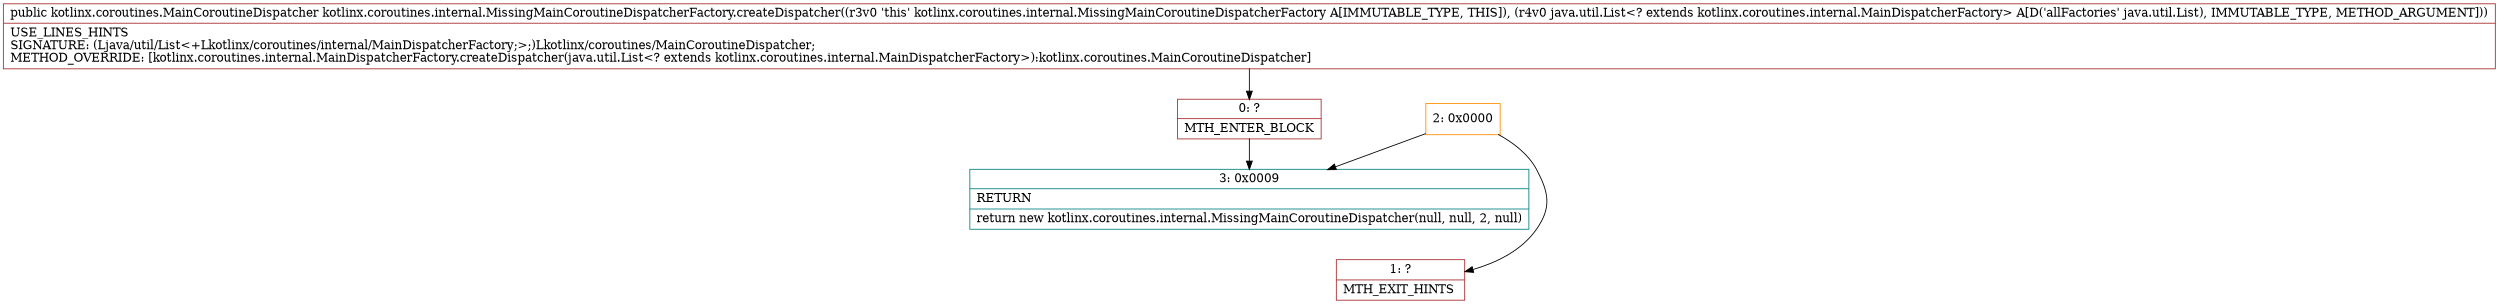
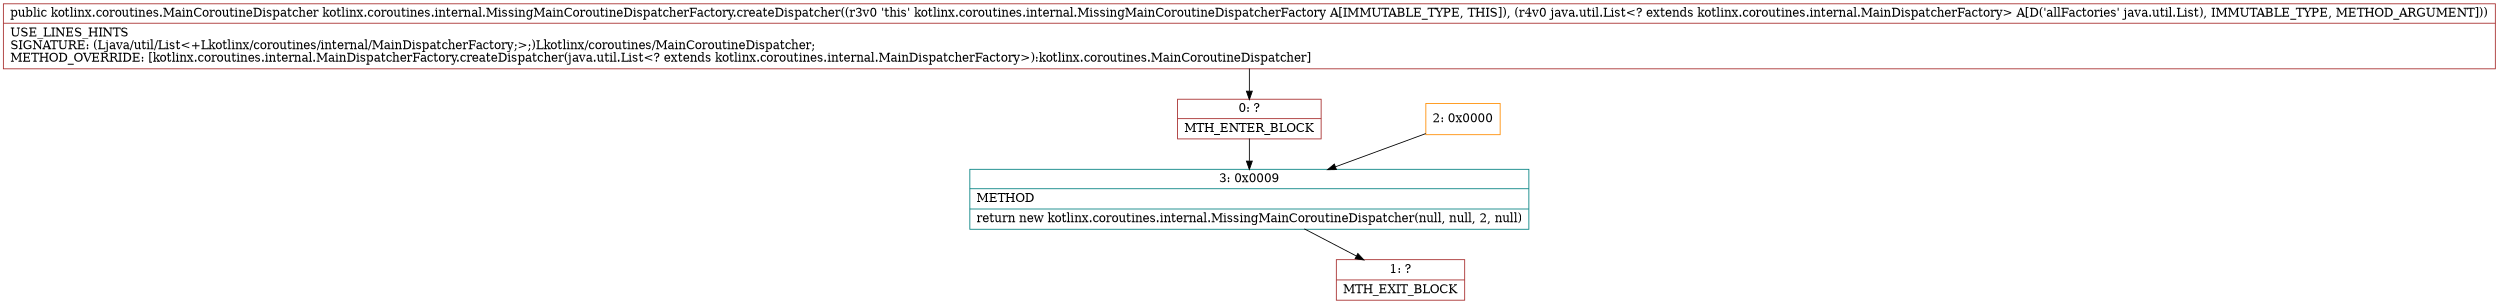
(1004, 198) -> (1006, 198)
(1545, 211) -> (1330, 242)
(1399, 290) -> (1401, 290)
